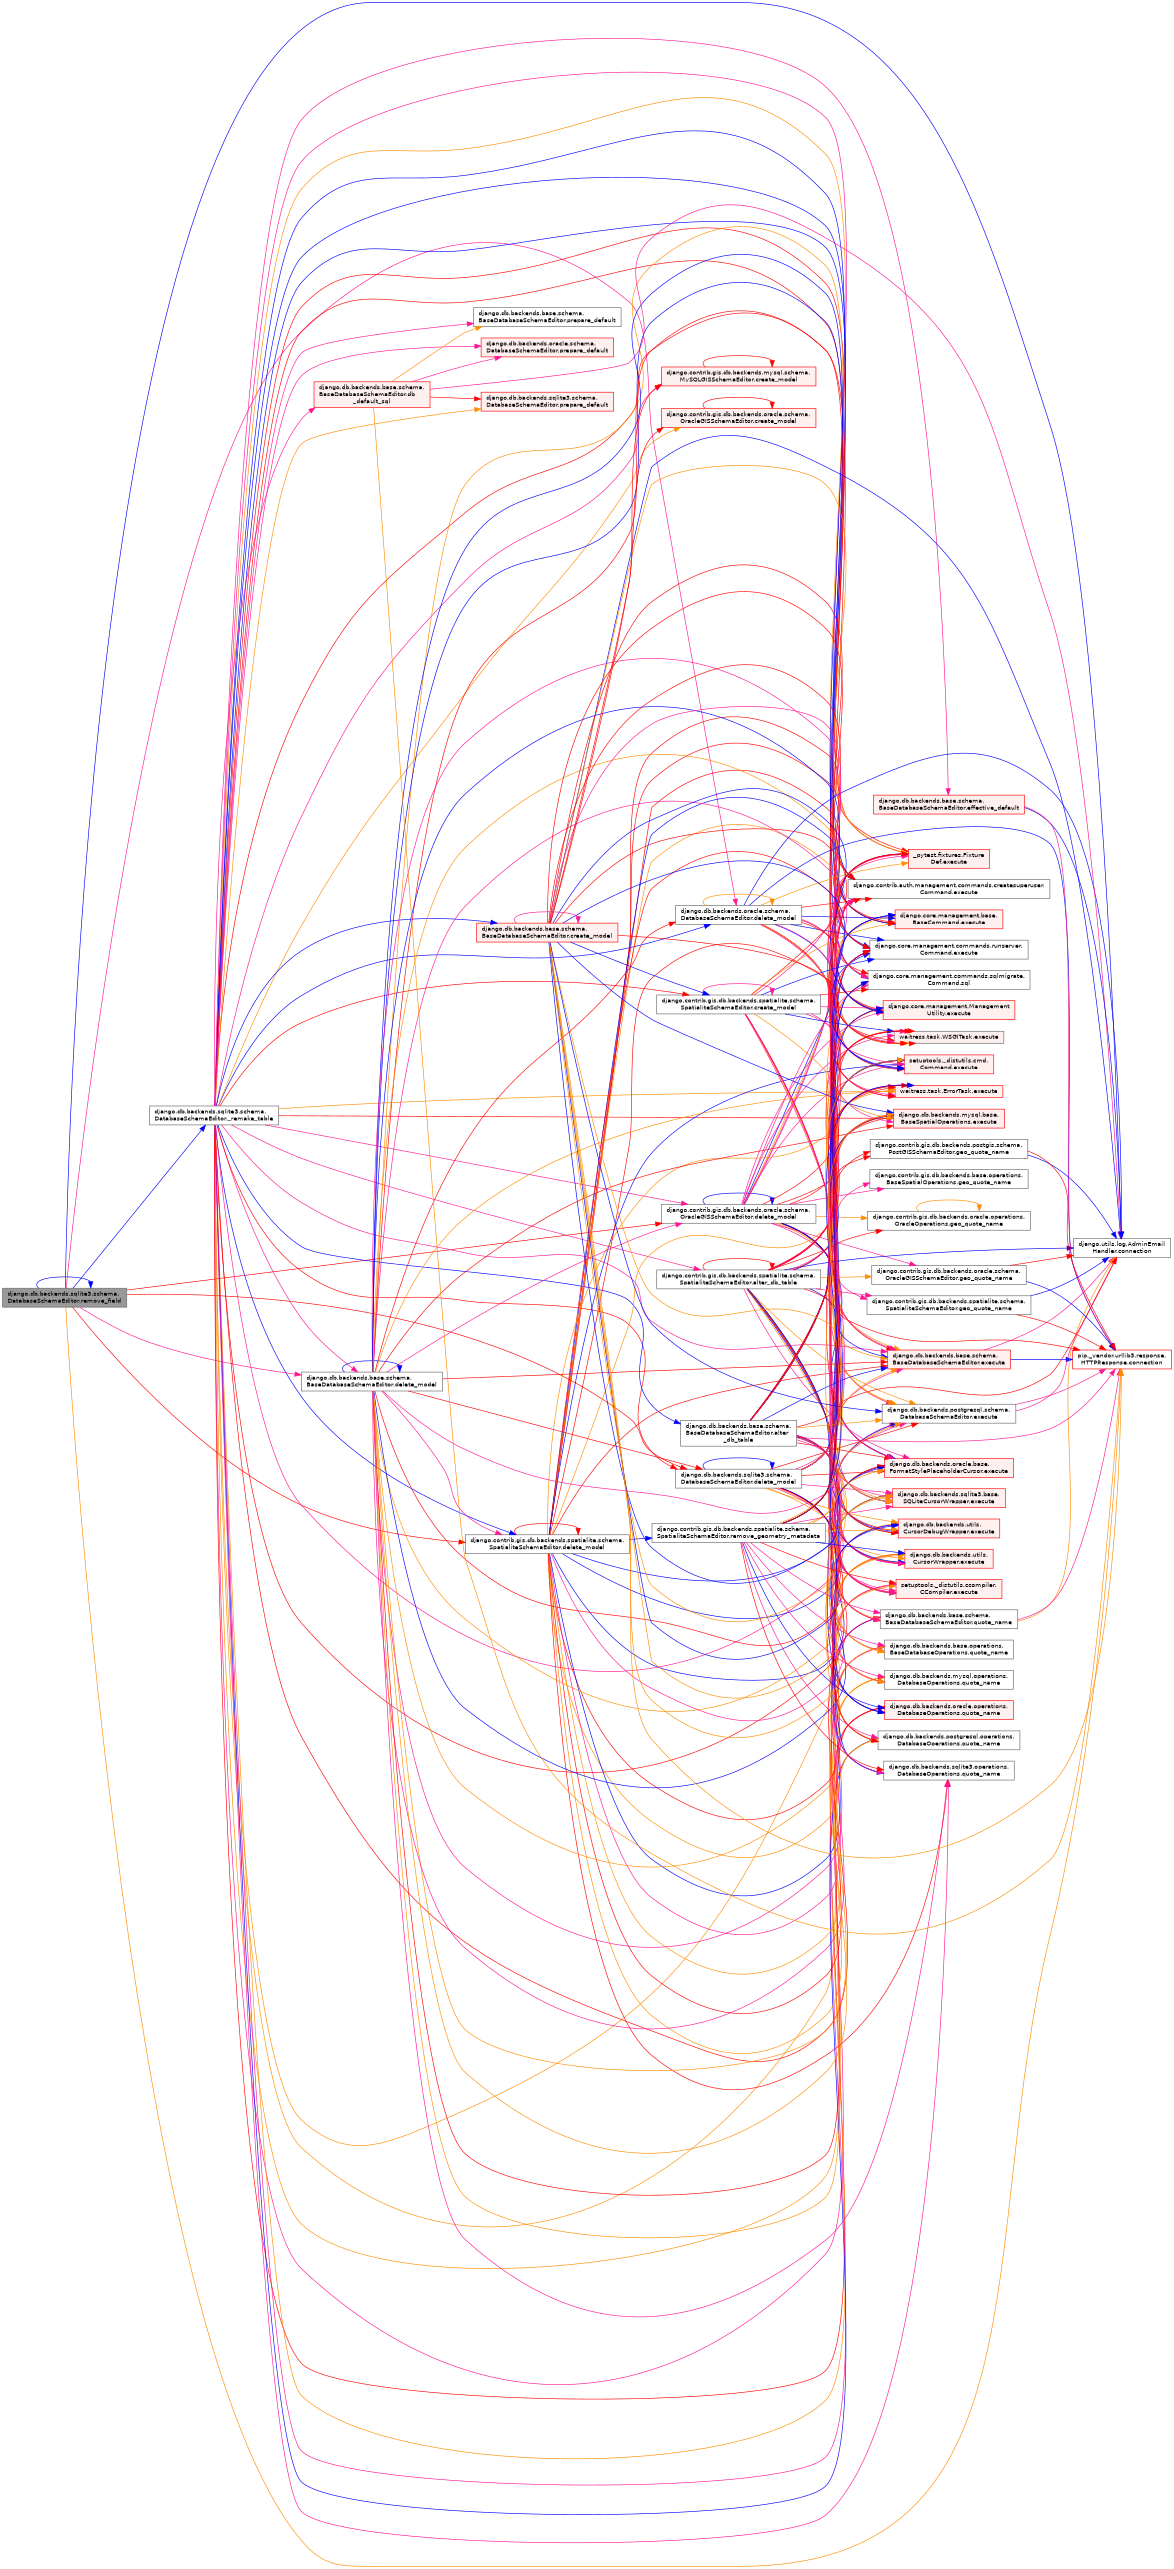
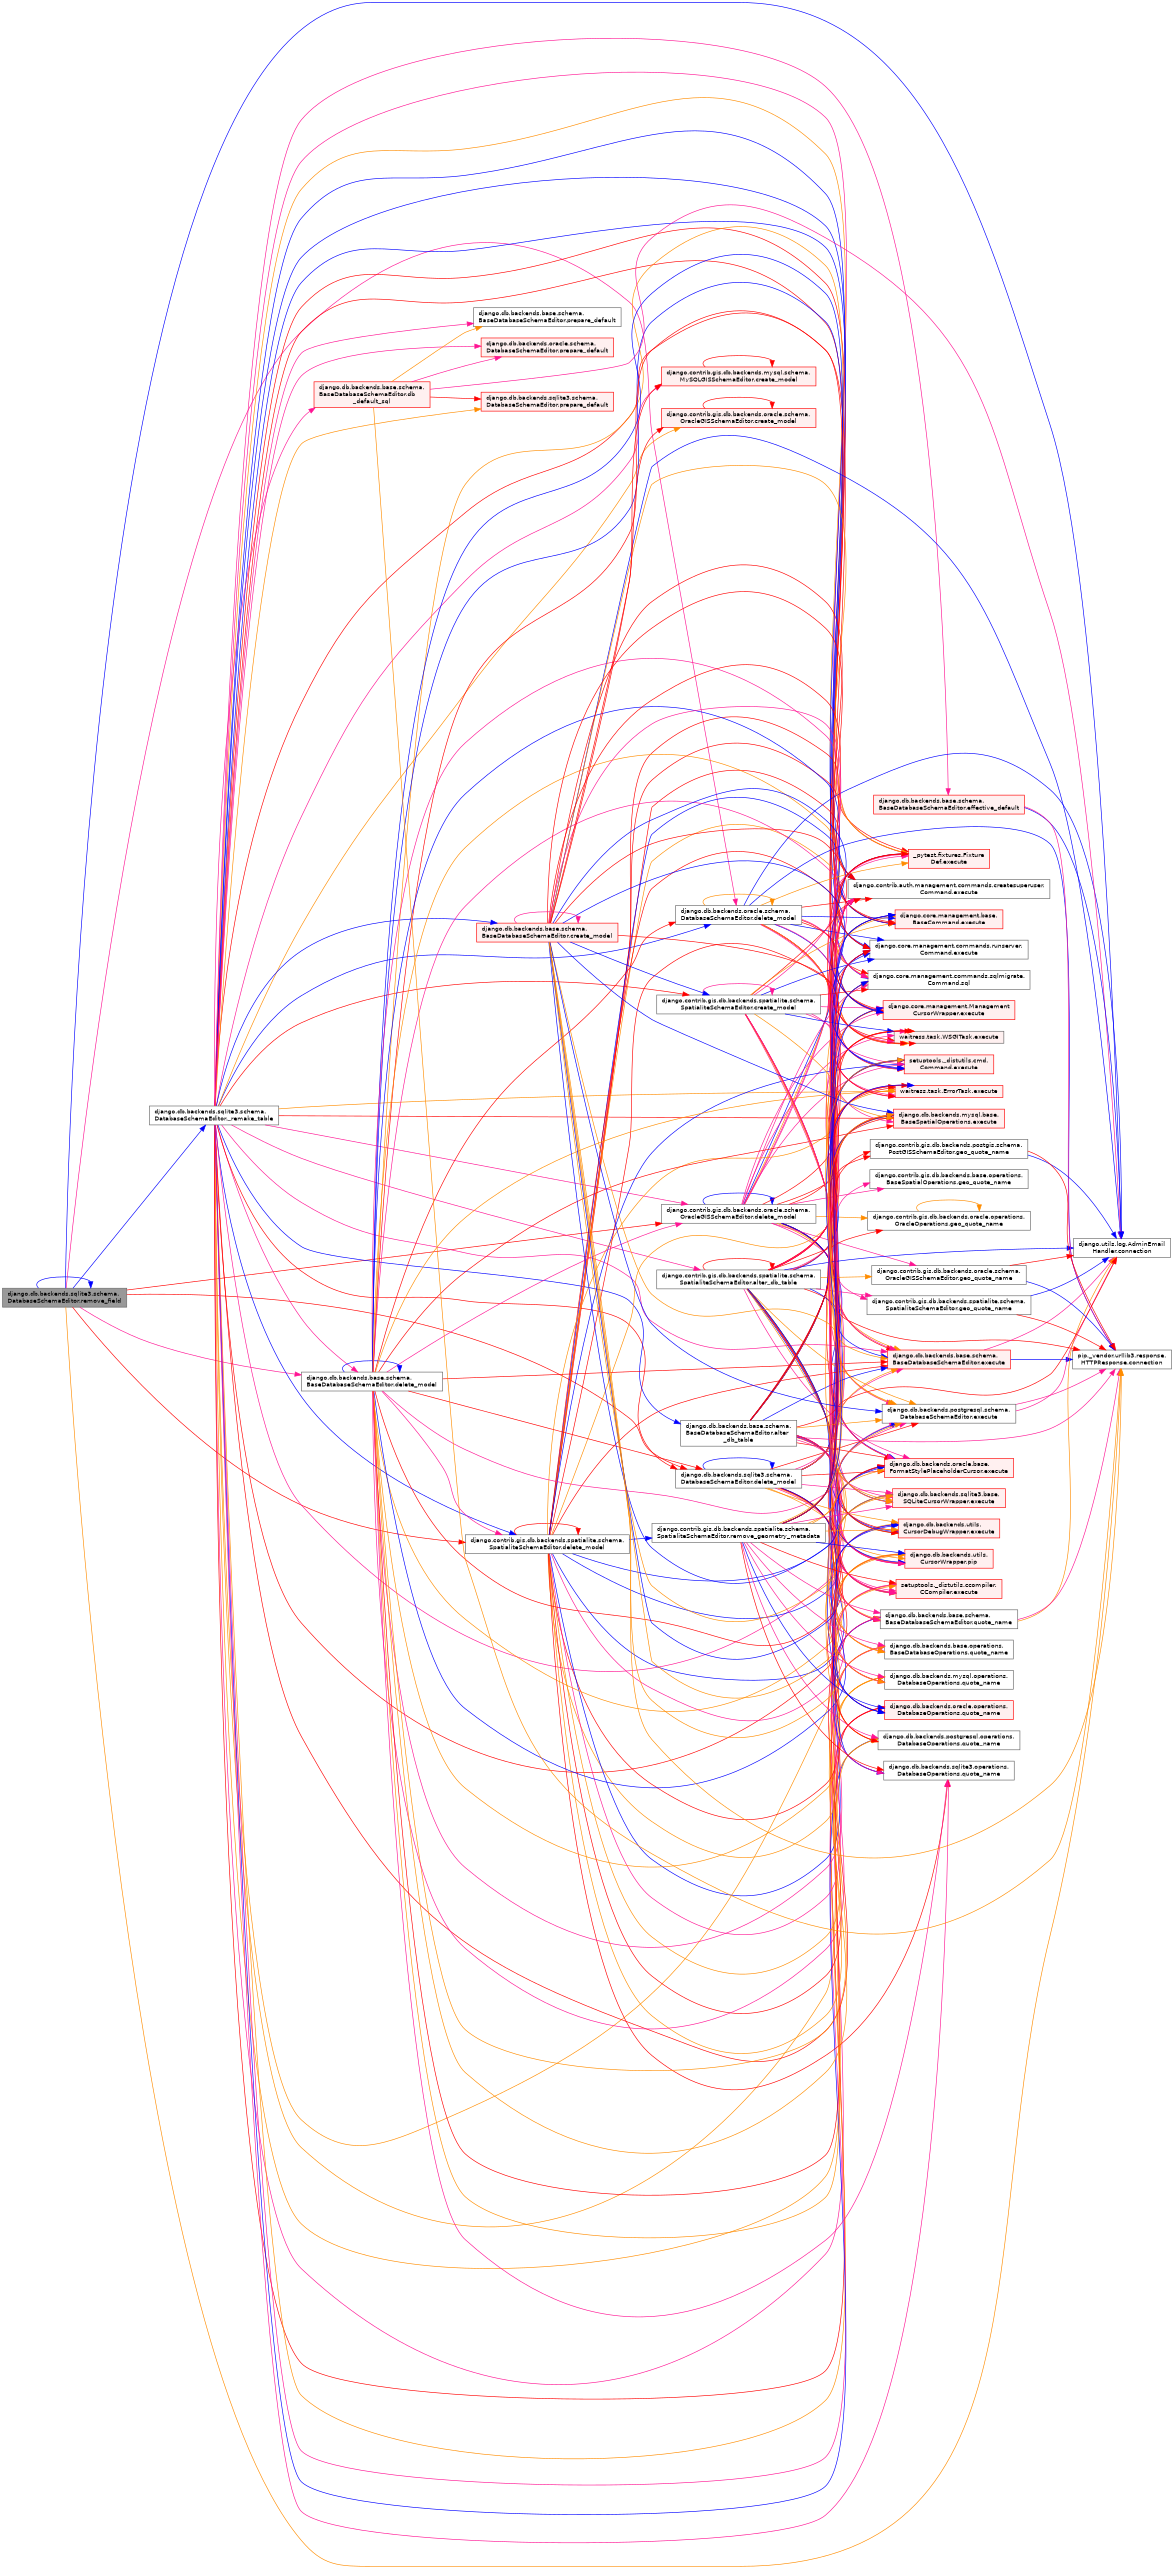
(949, 1010) -> (949, 1010)
(1122, 1359) -> (1122, 1359)
(949, 1559) -> (949, 1559)
